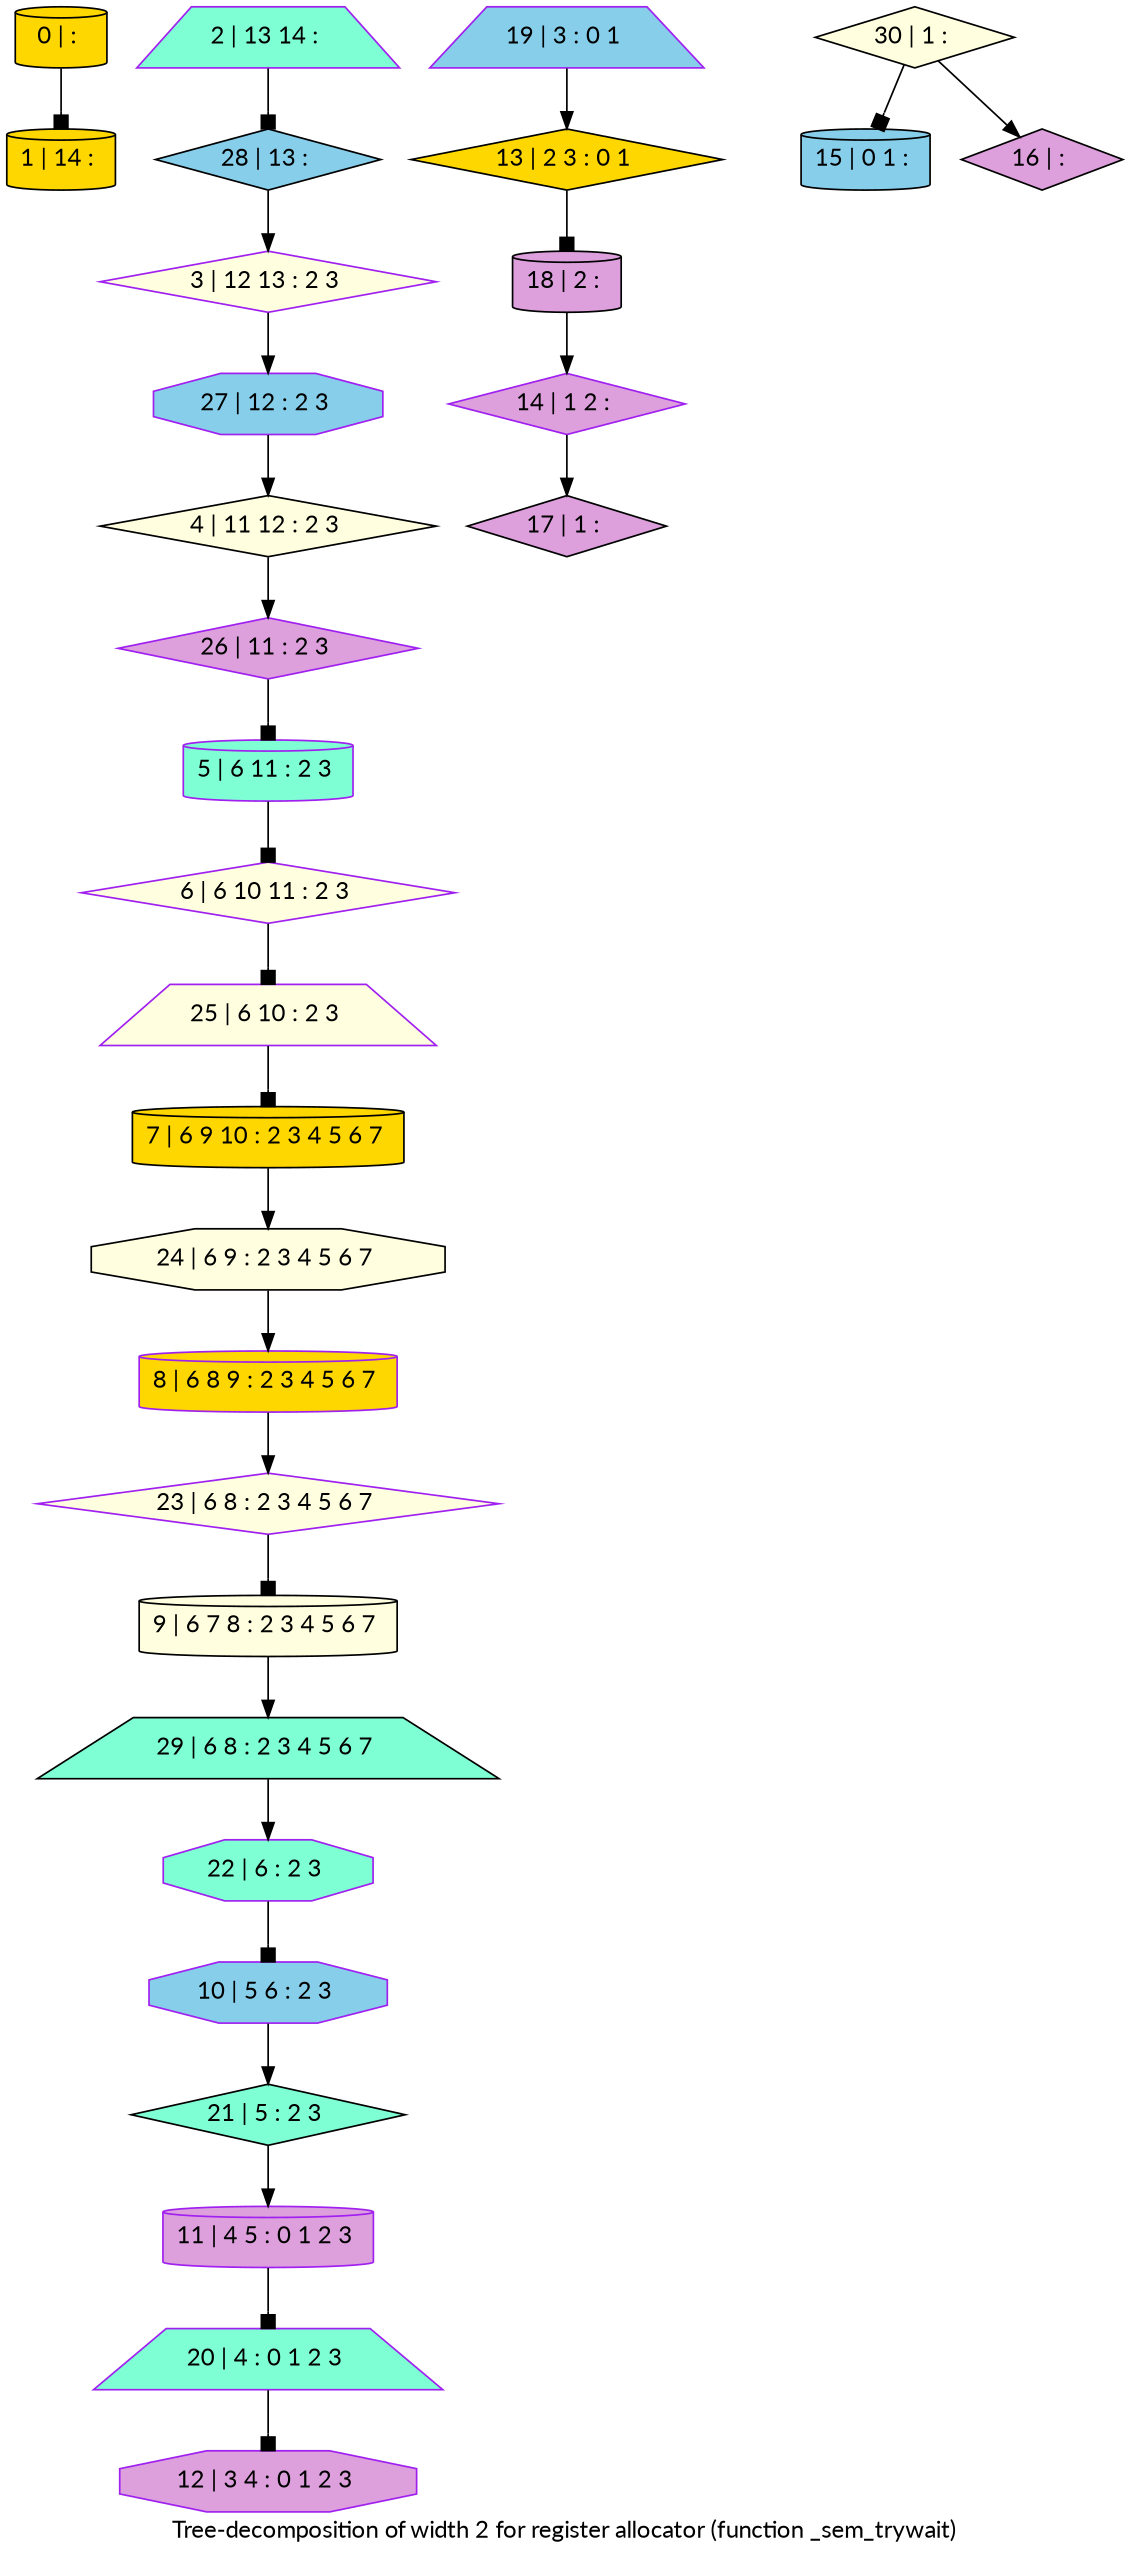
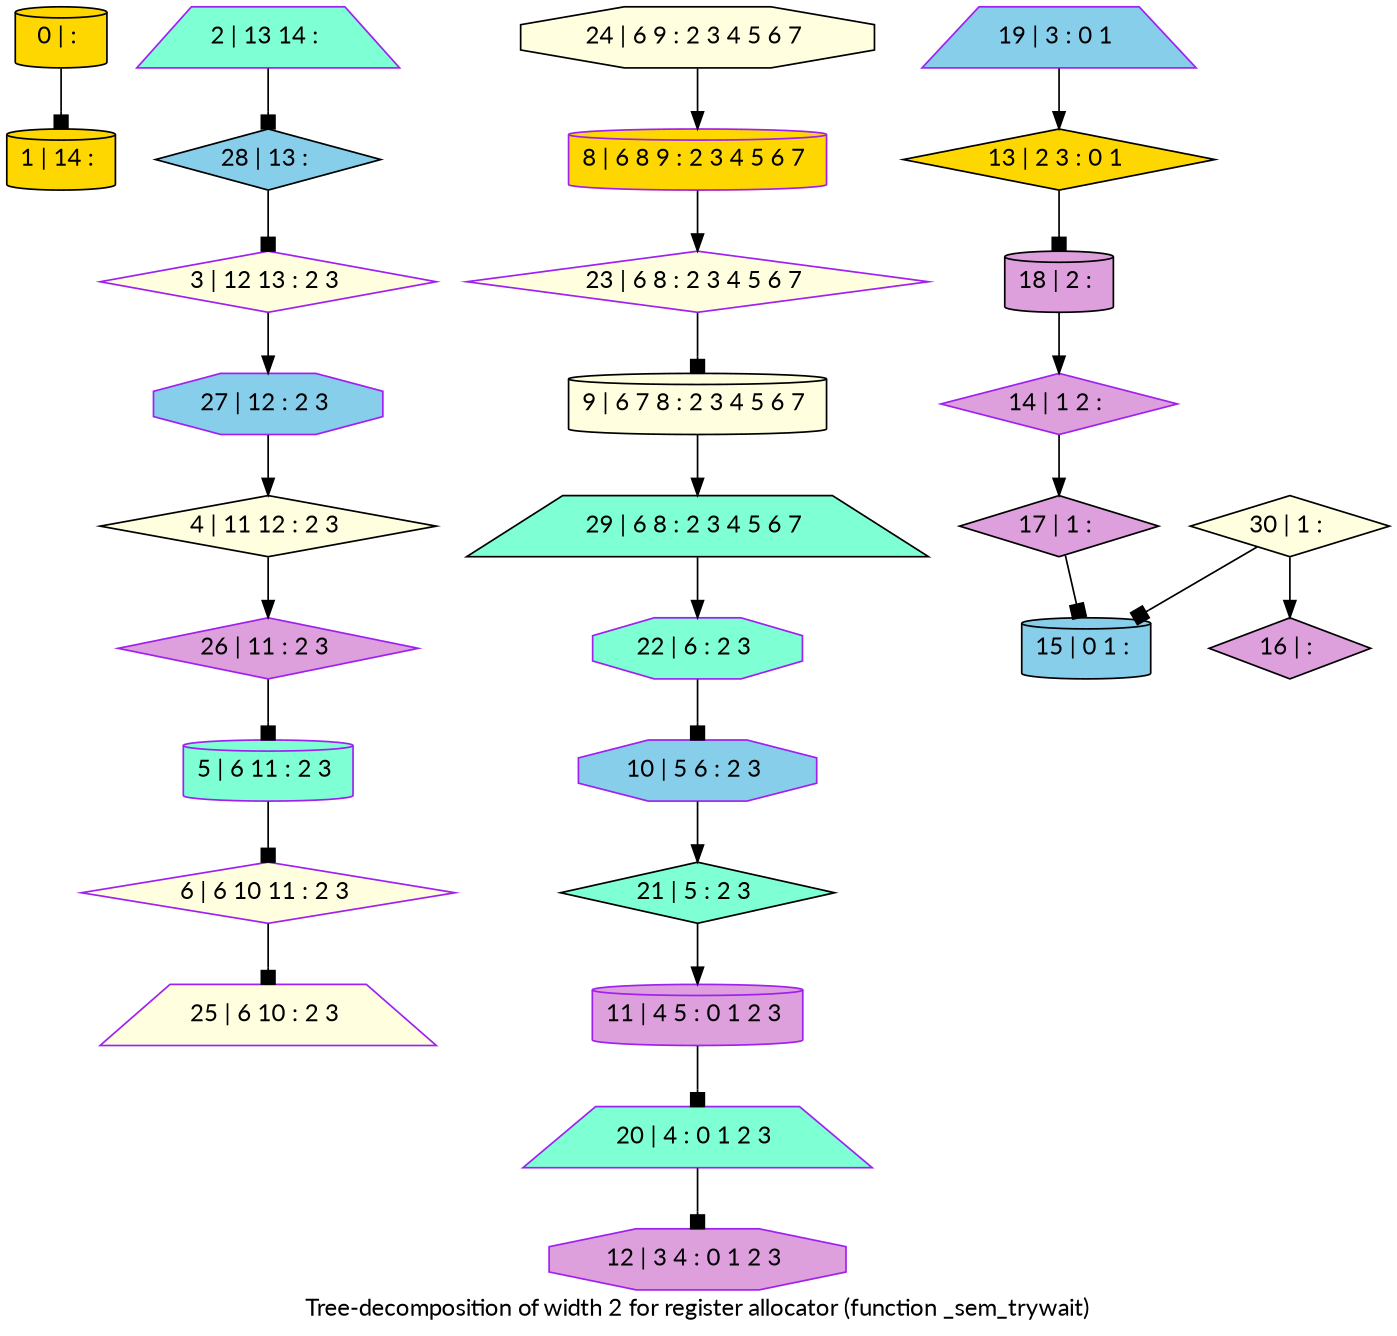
(268, 212) -> (268, 212)
none -> (1071, 578)
(268, 1137) -> none
